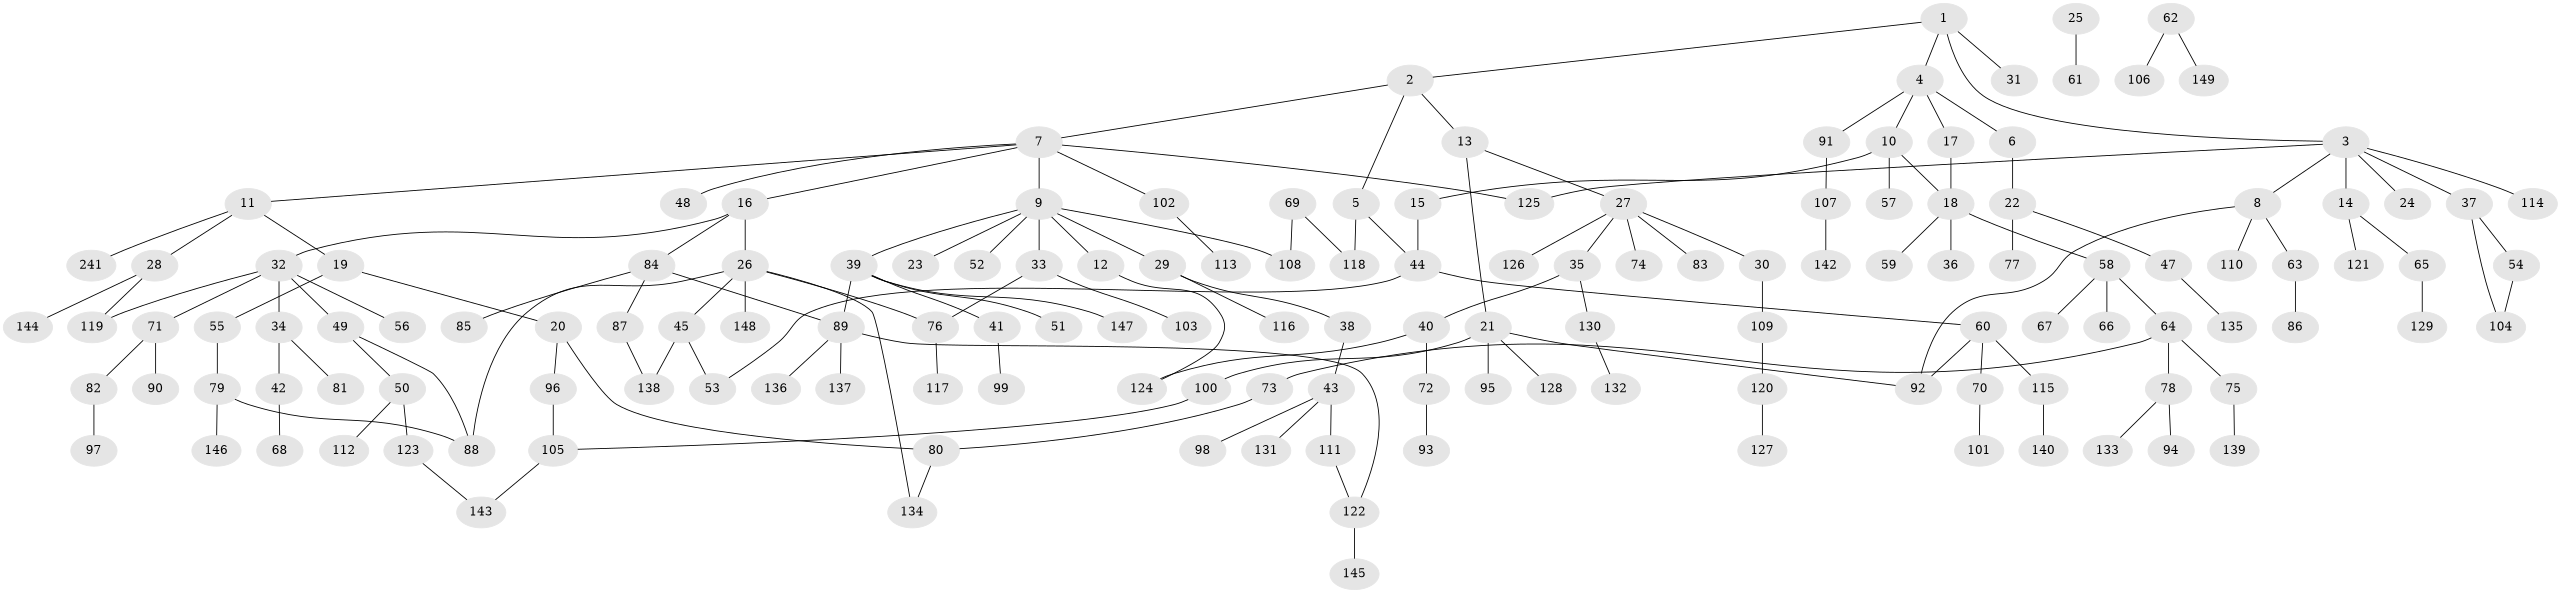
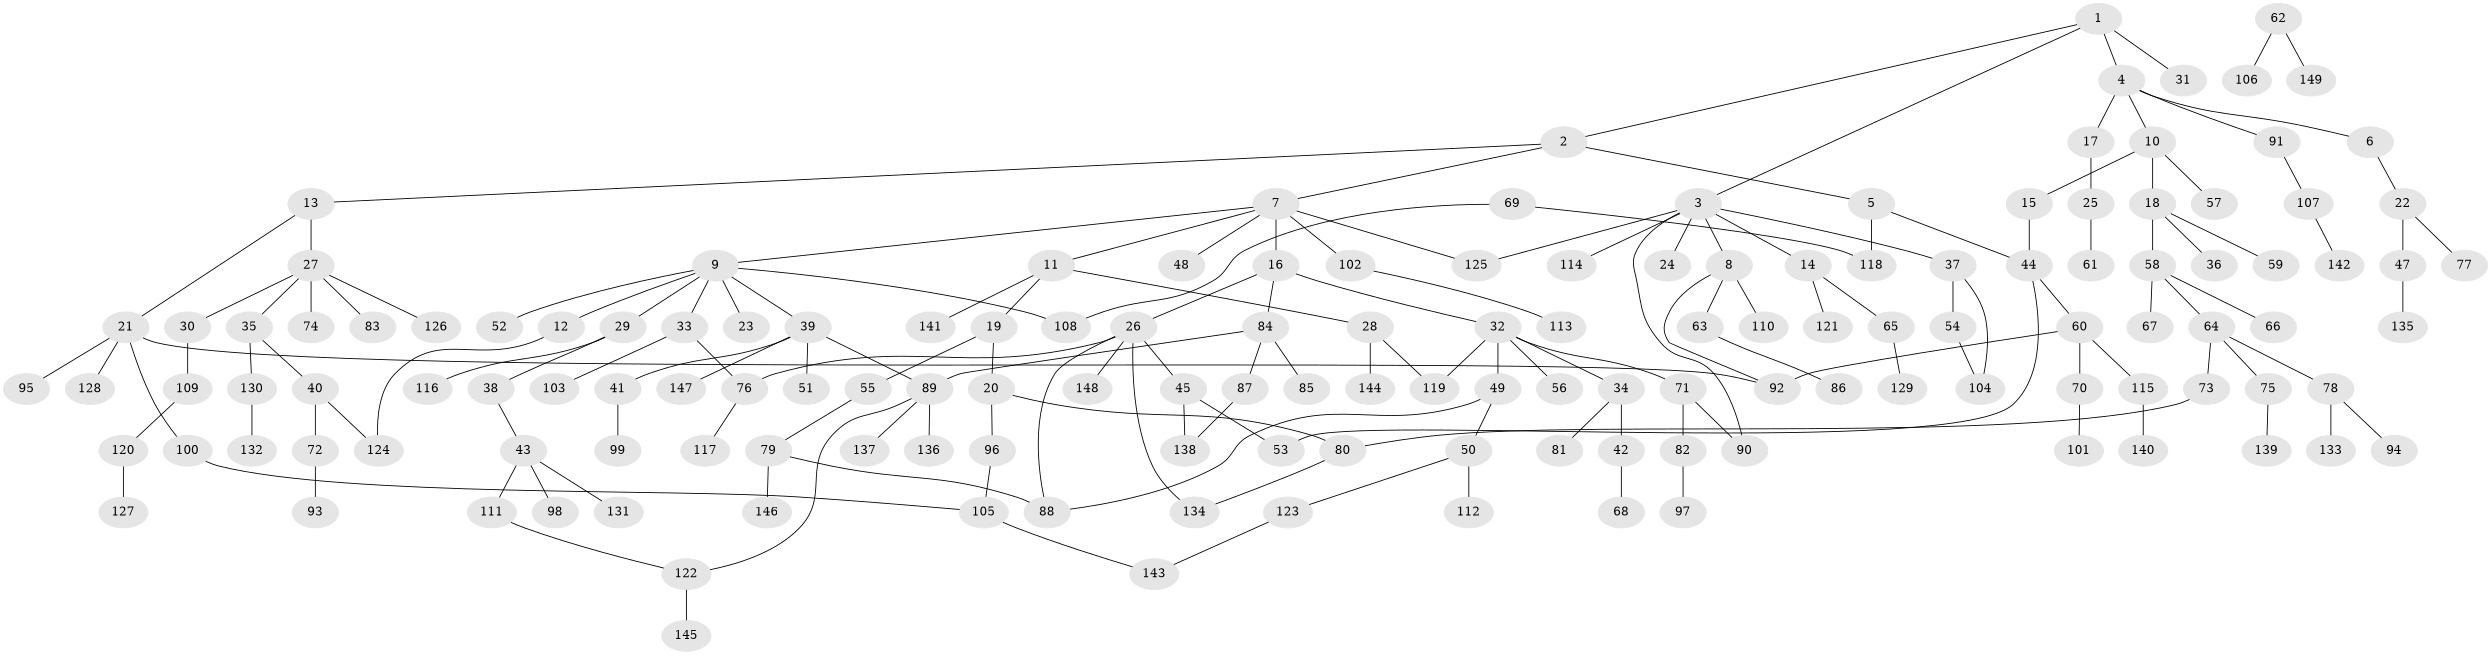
(1951, 173) -> (2091, 167)
(91, 266) -> (931, 327)
none -> (1653, 332)
